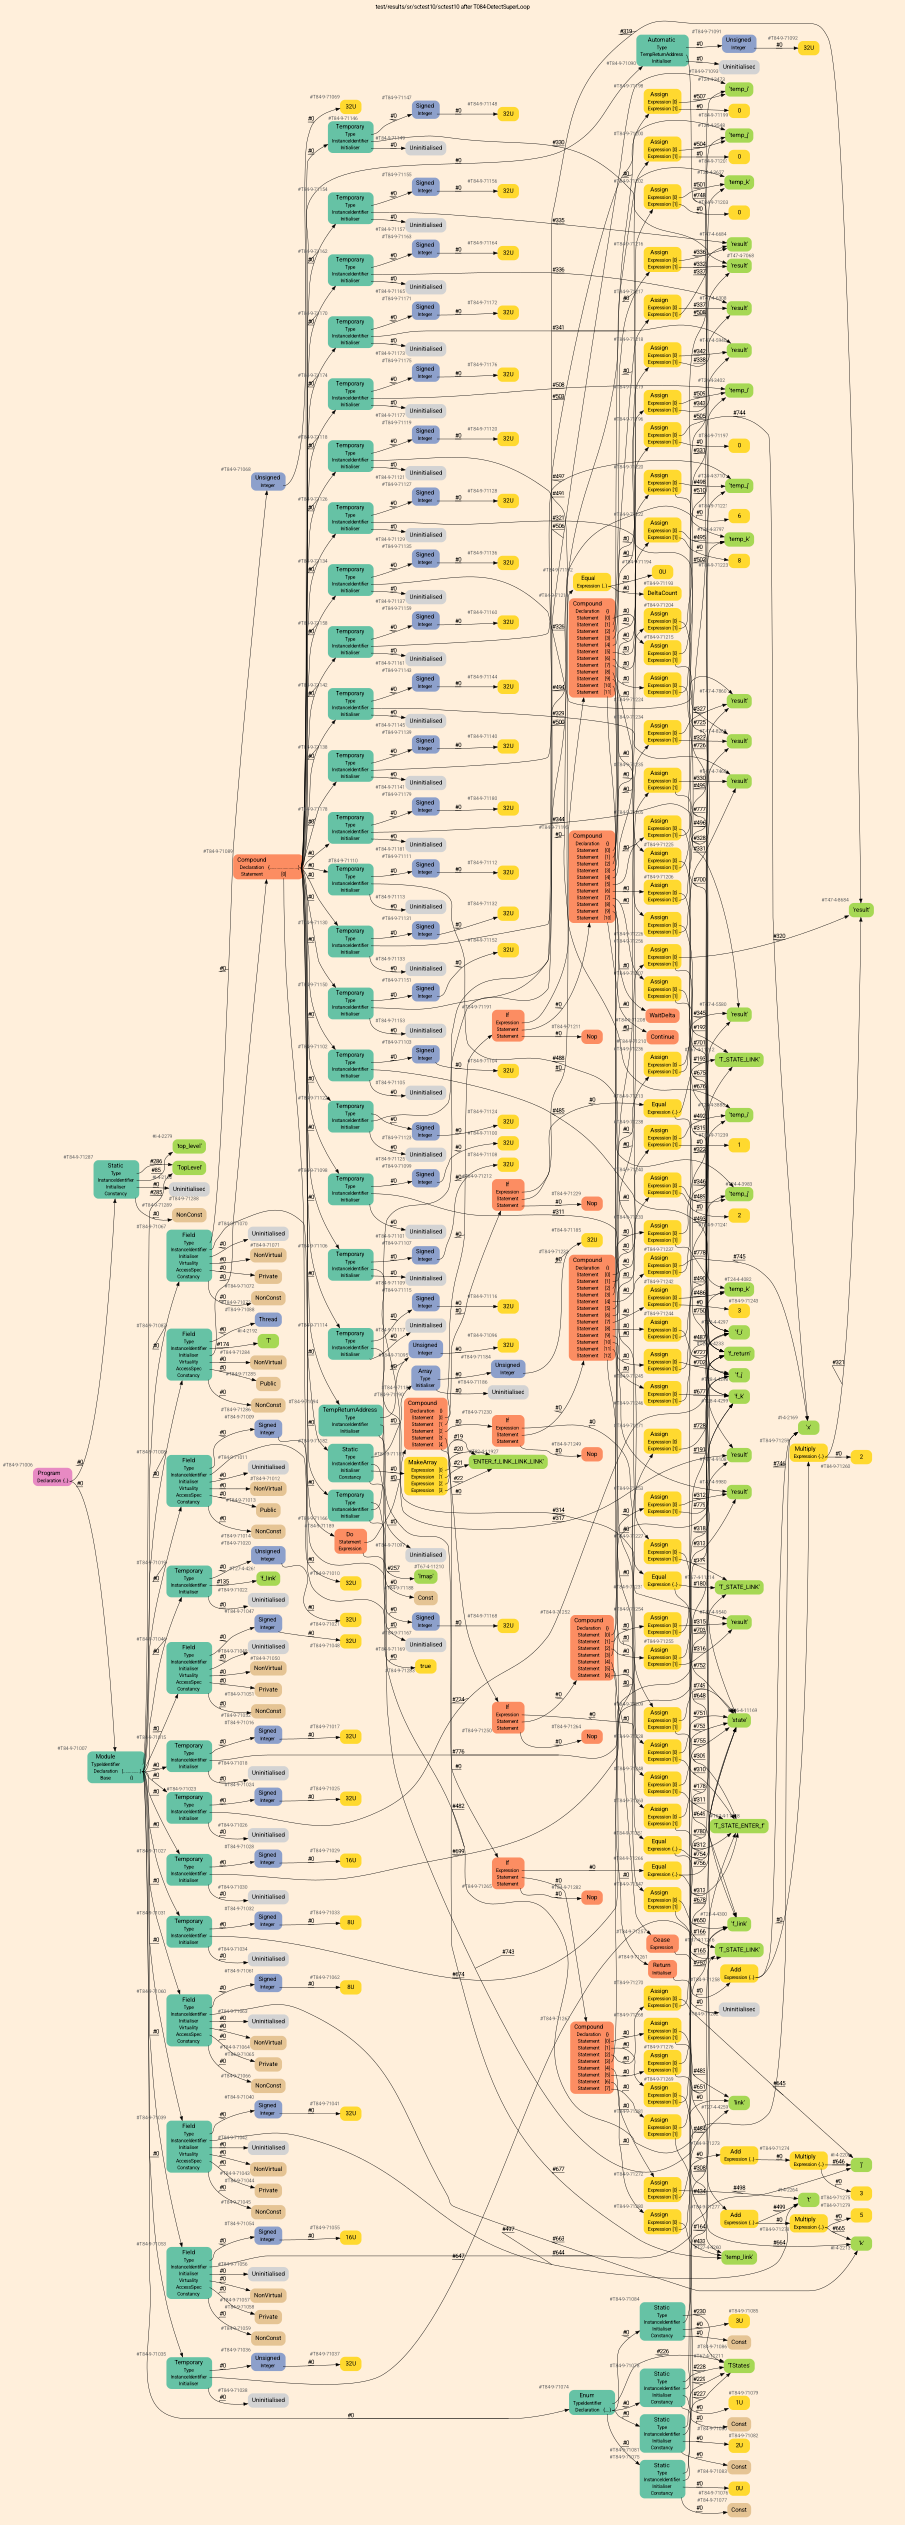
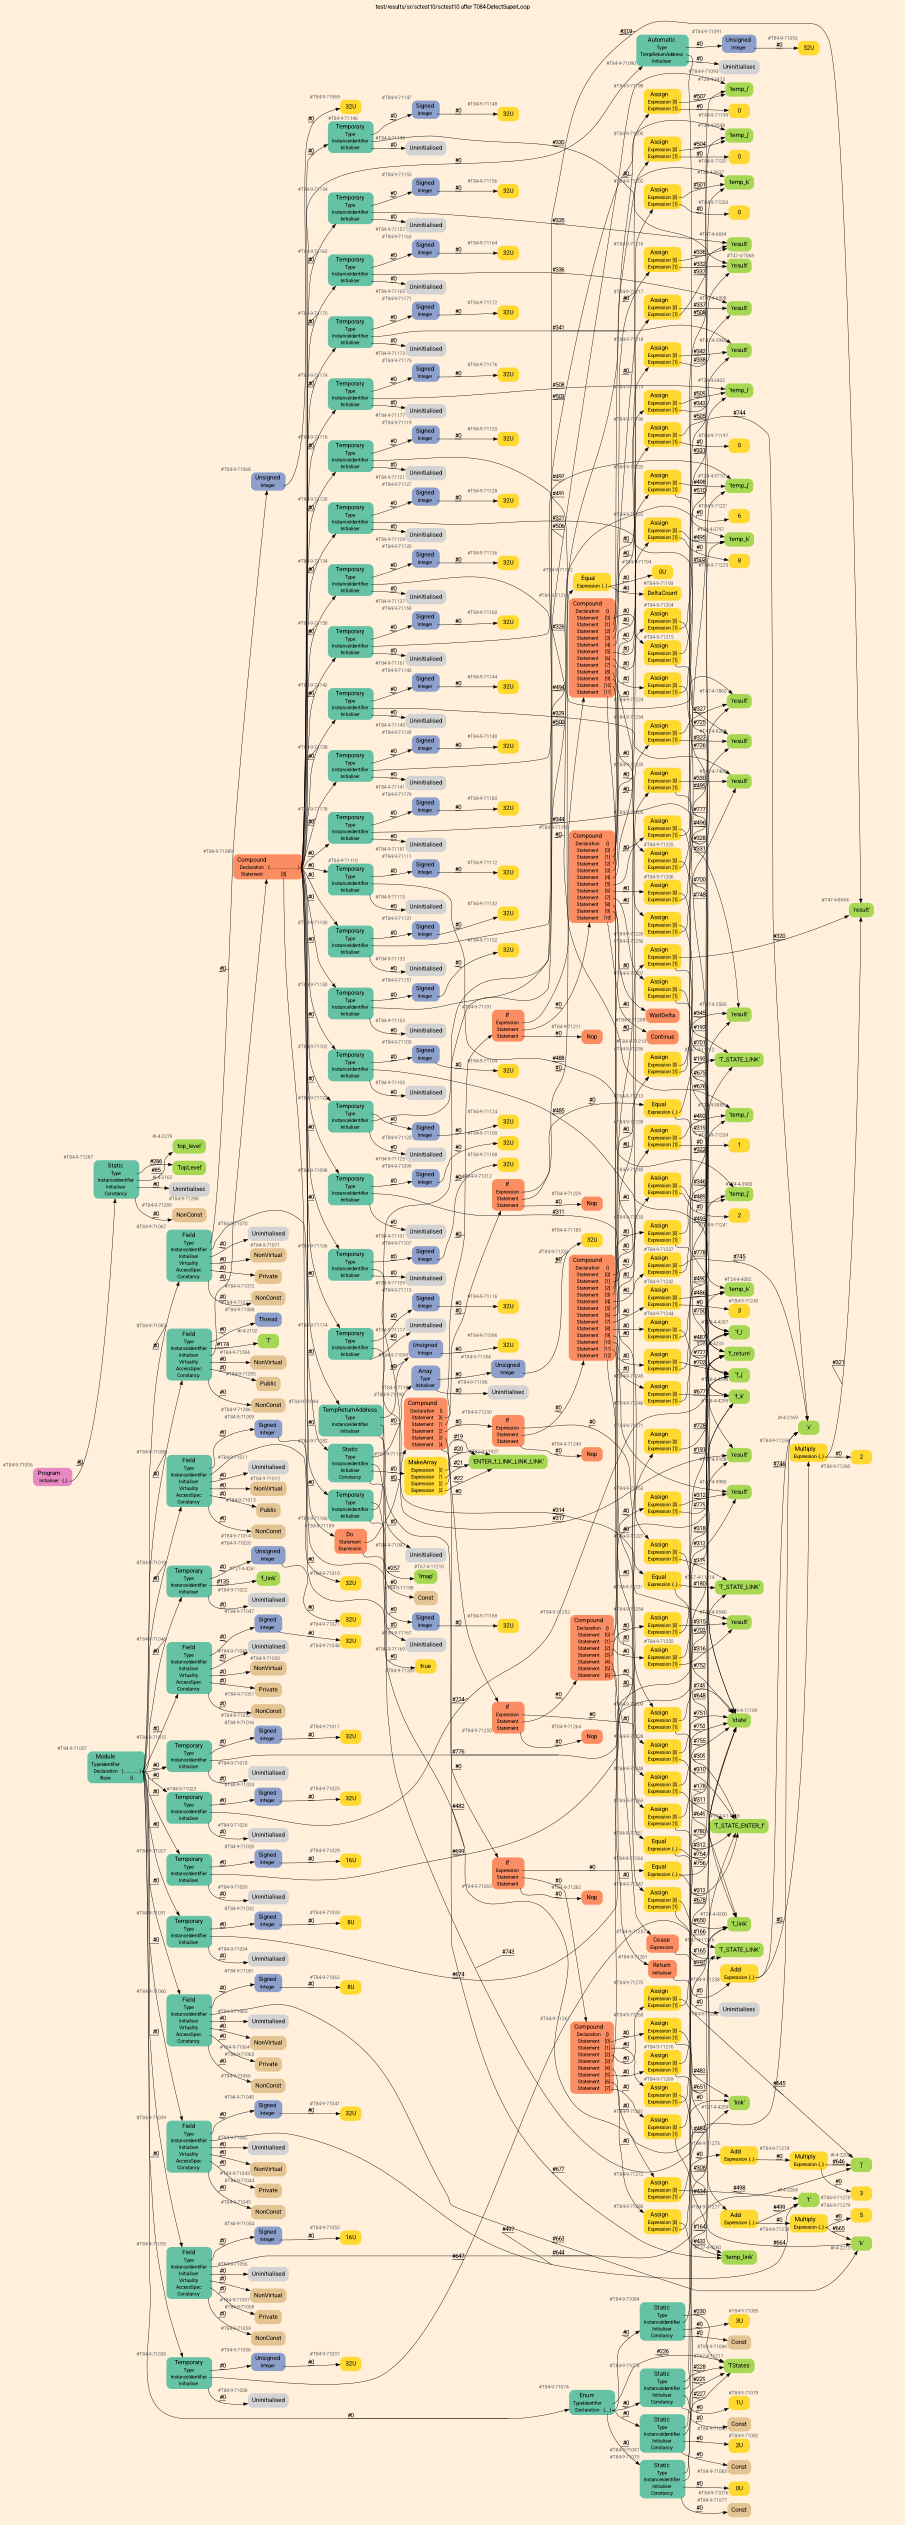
(707, 701) -> (695, 924)
(148, 1452) -> none
(49, 1481) -> (49, 1481)
(103, 1611) -> none
